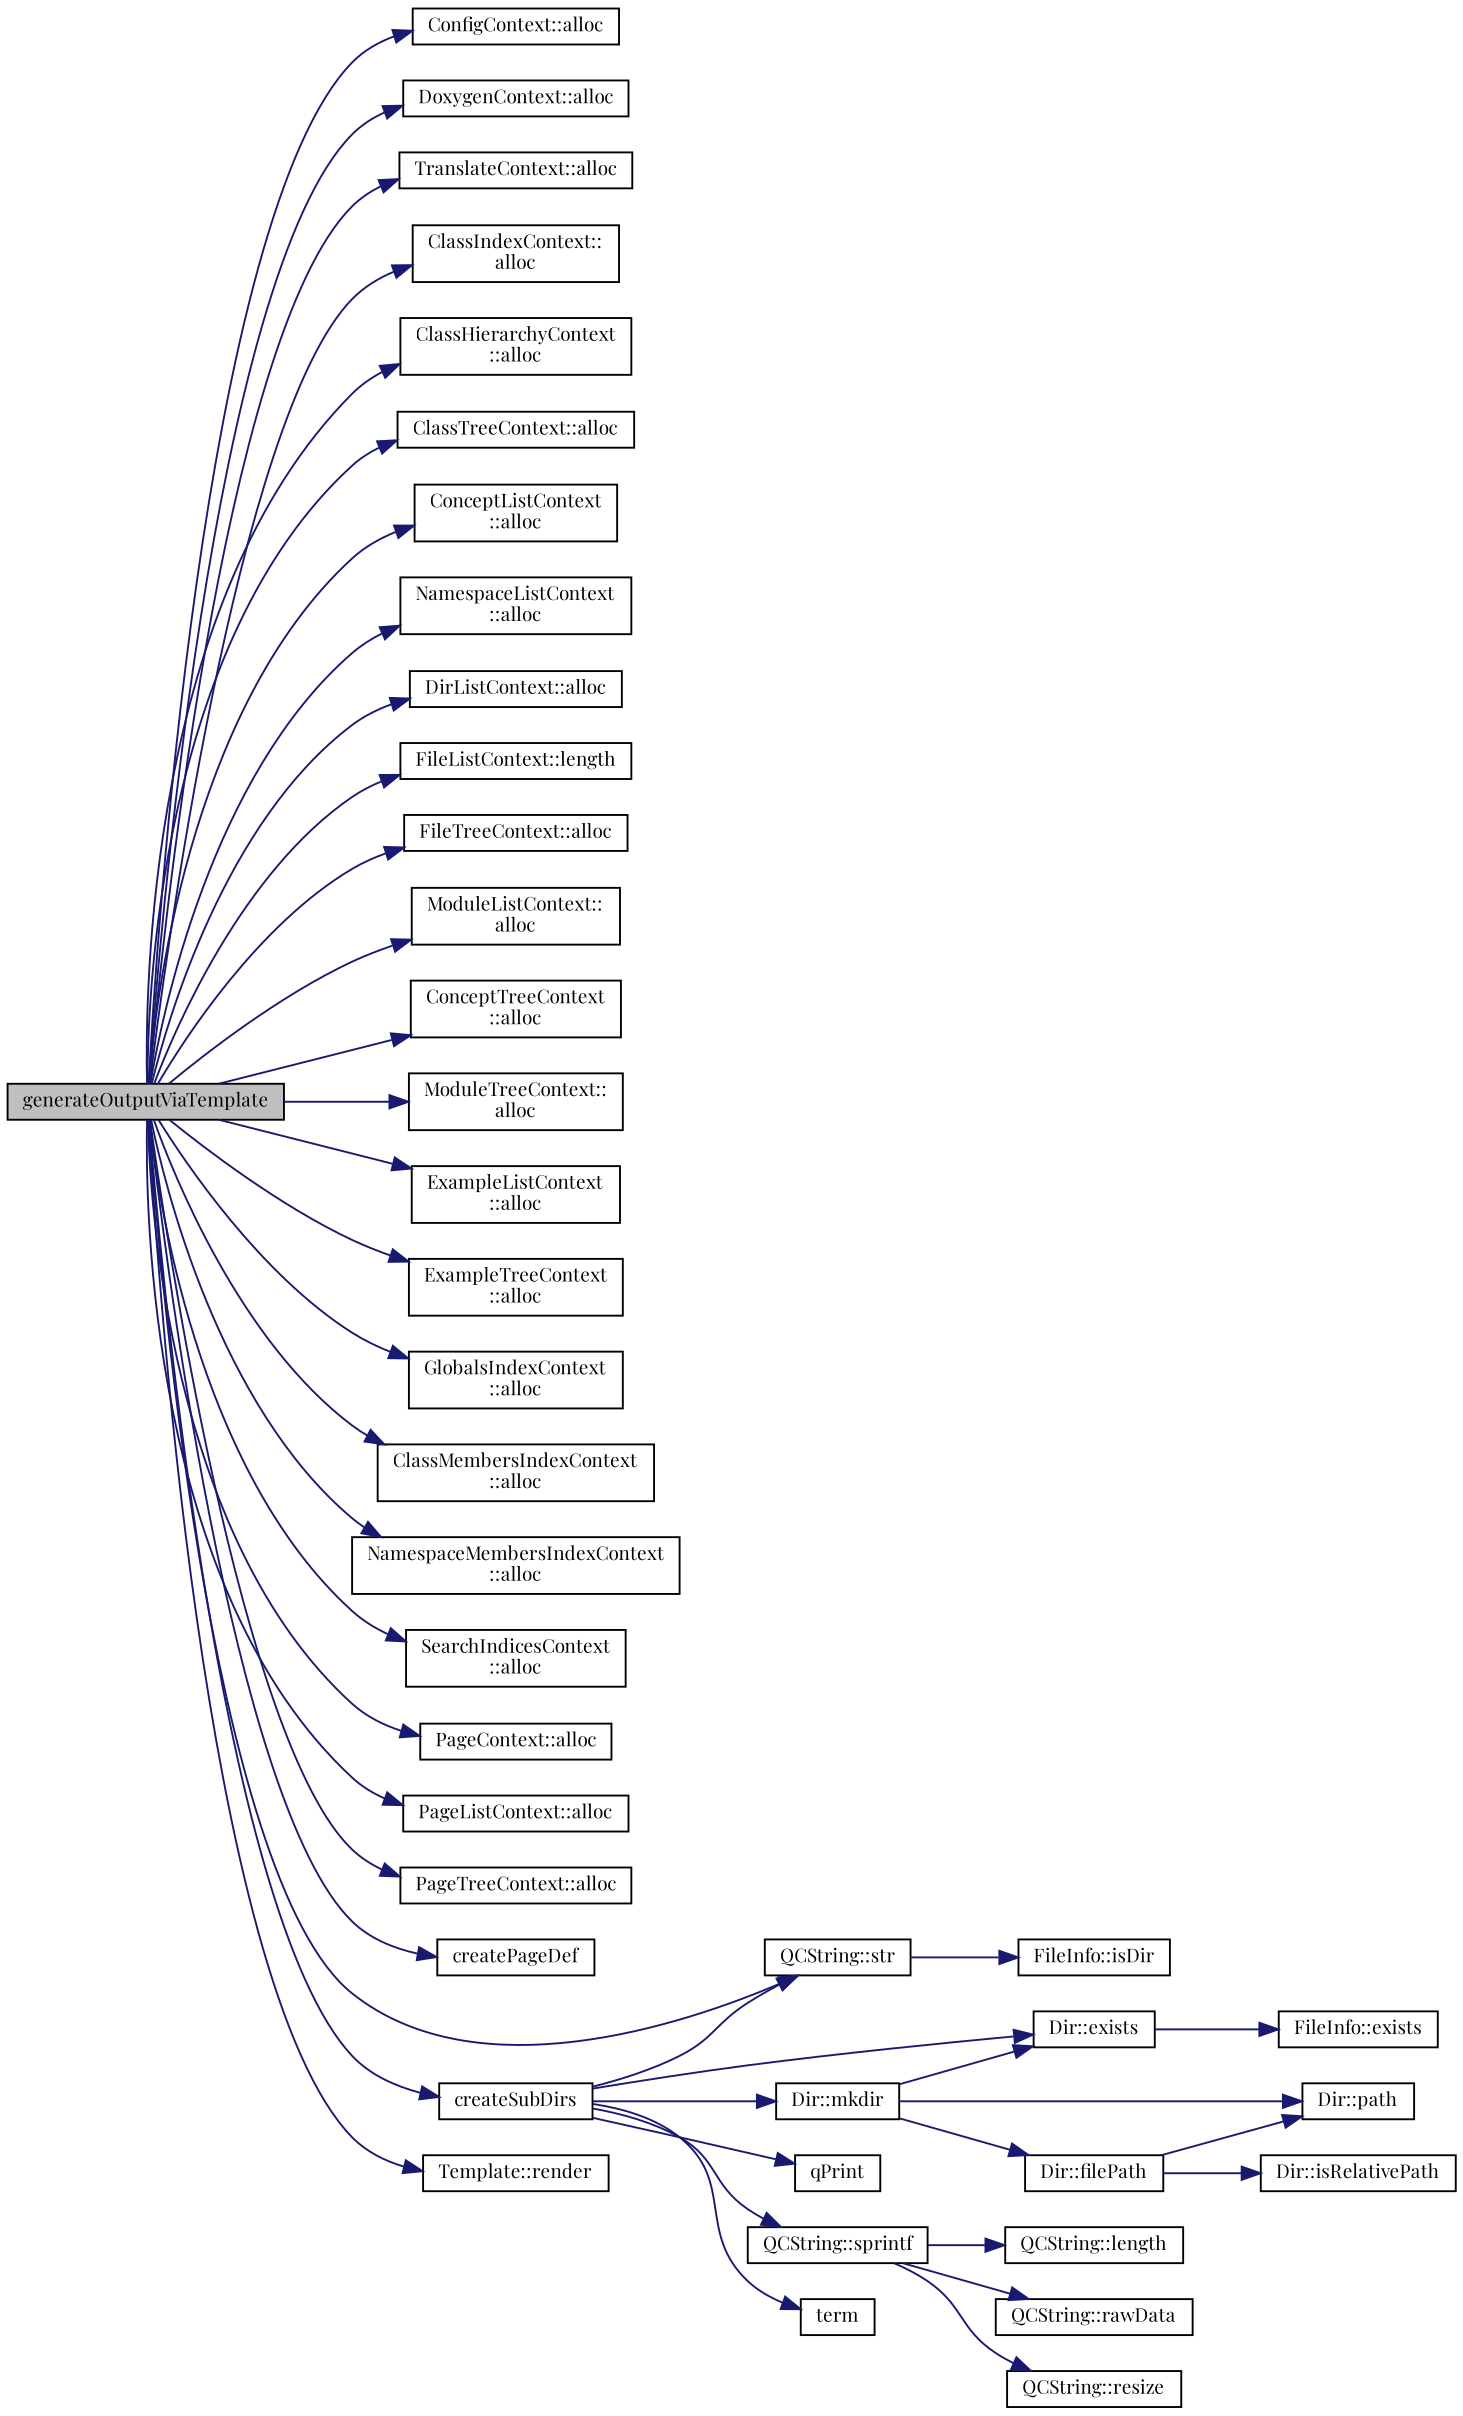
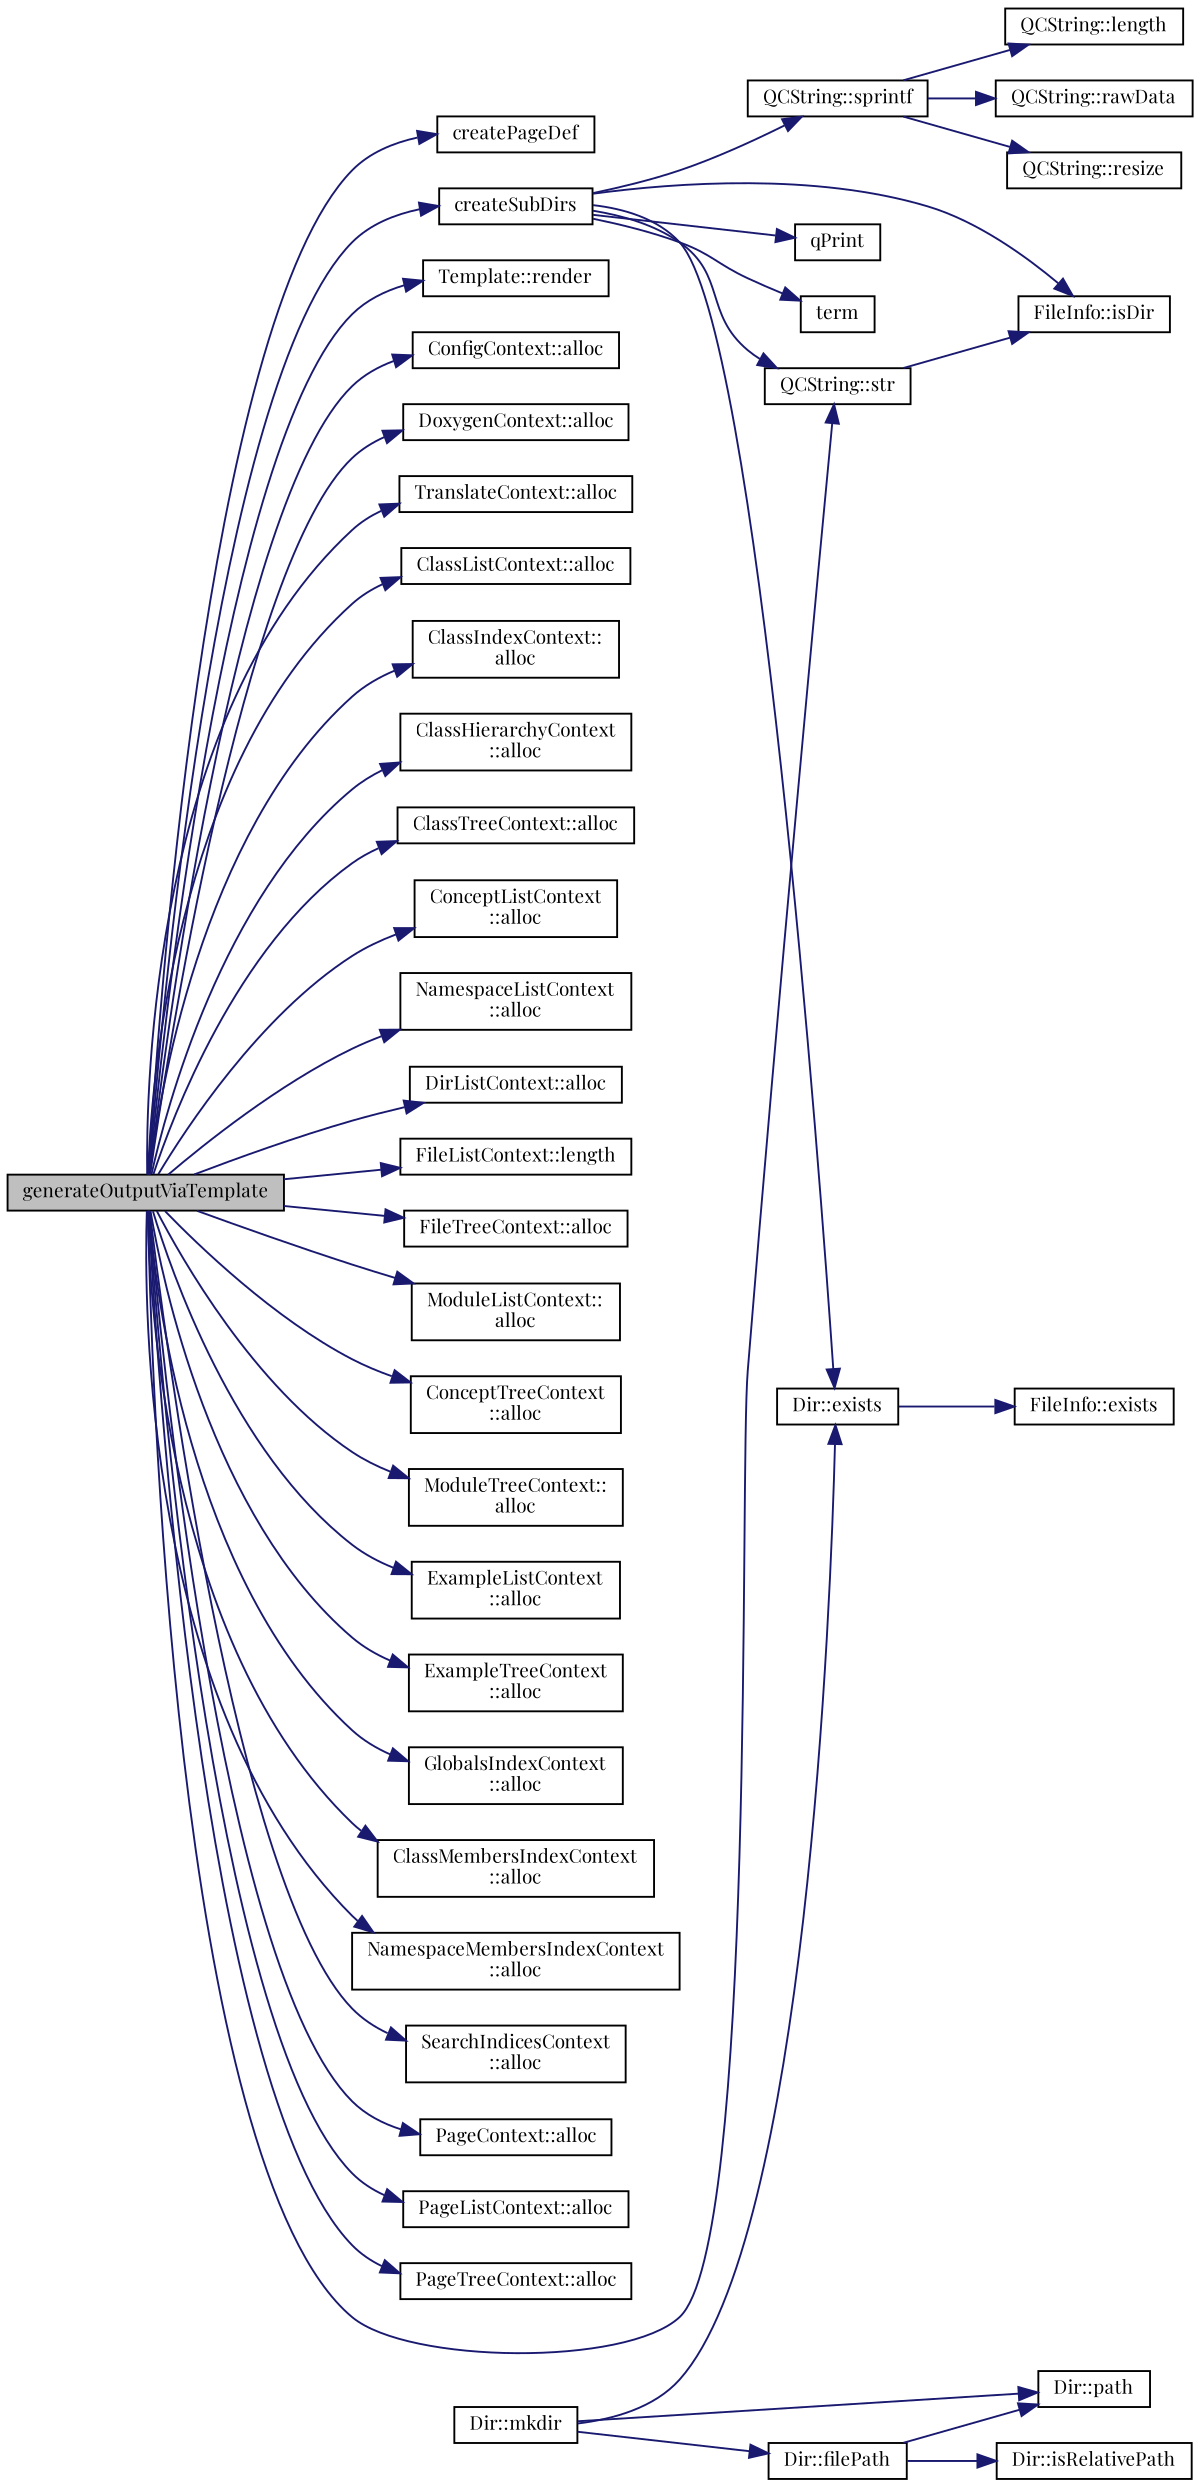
none -> (516, 566)
(675, 2101) -> (837, 188)
